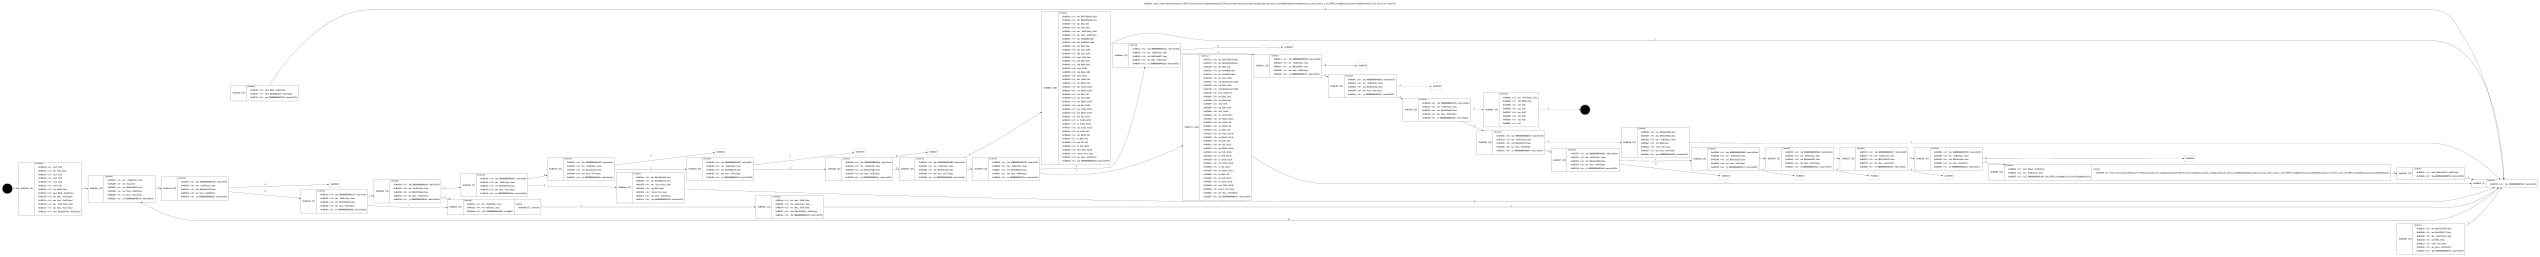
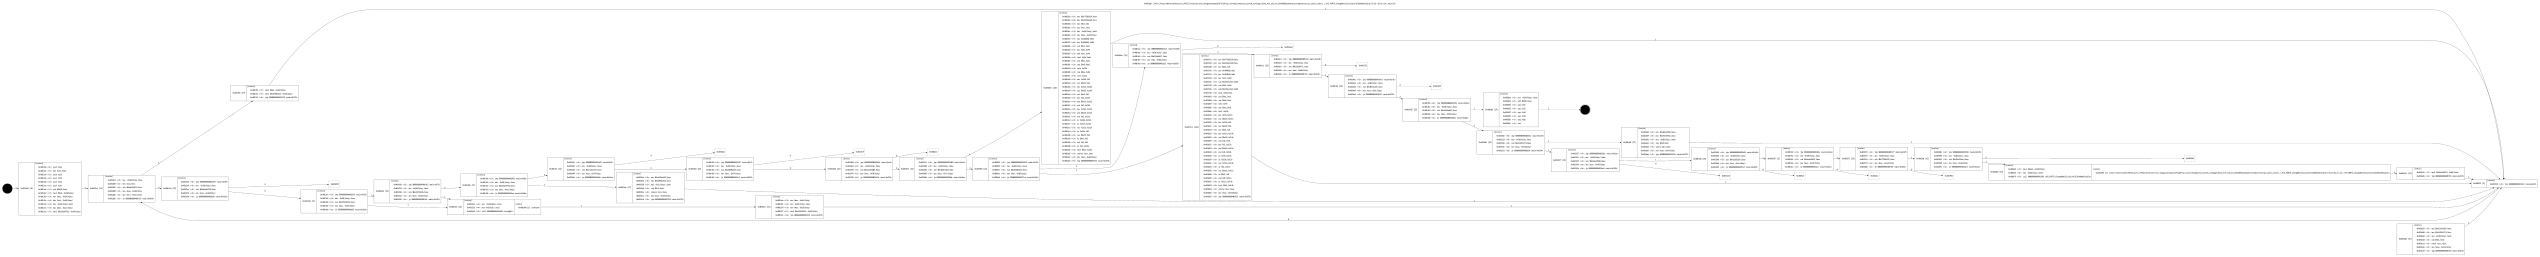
none -> (197, 138)
